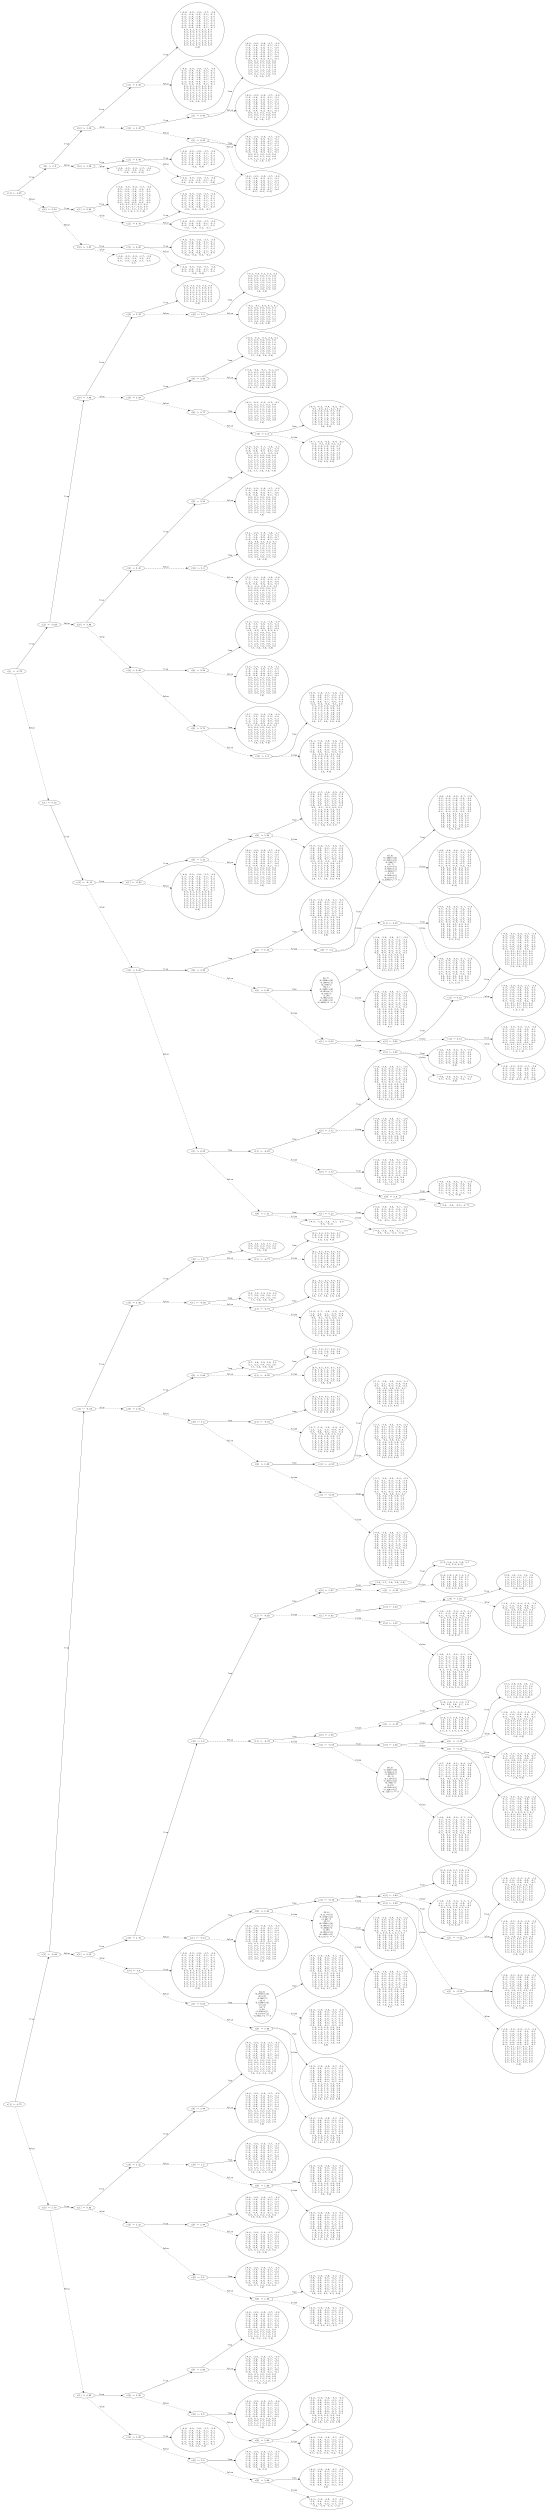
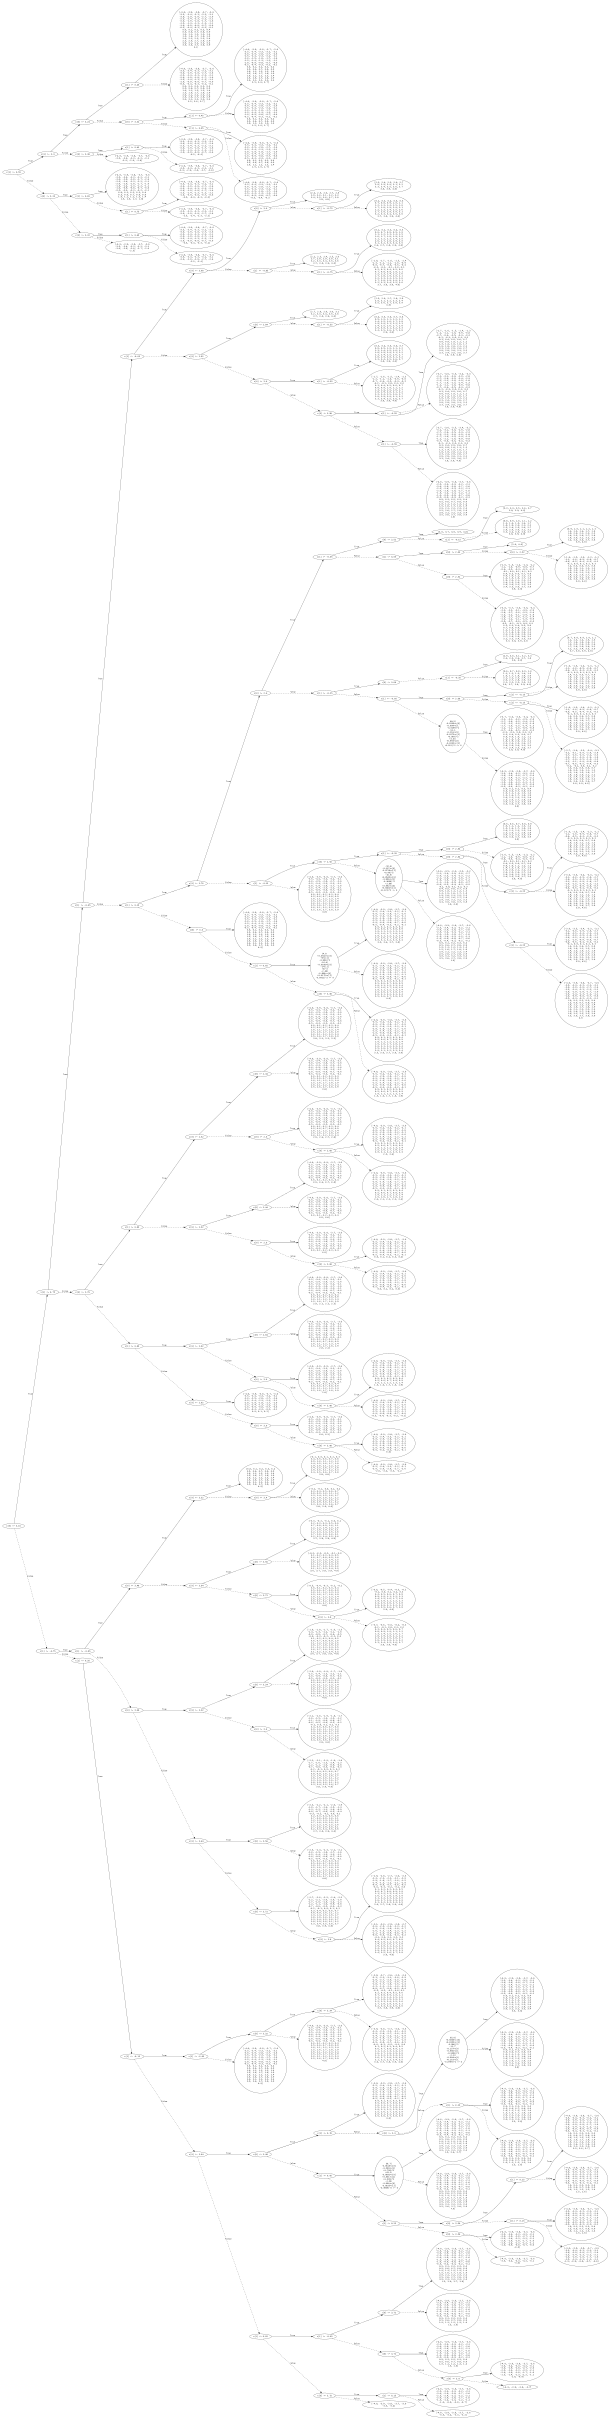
none -> (517, 544)
none -> (14, 1526)
